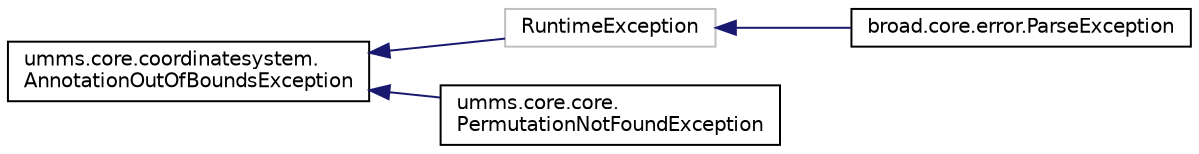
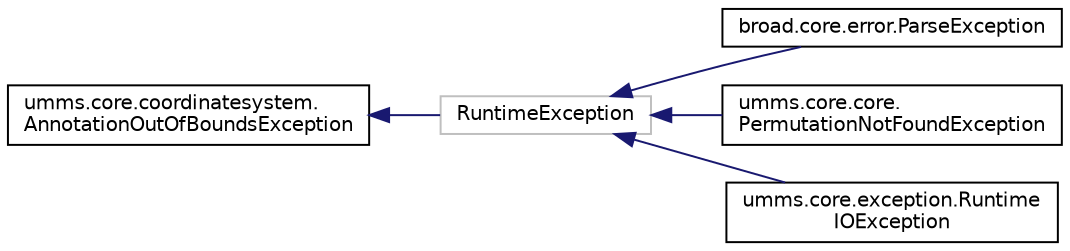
(415, 95) -> (697, 115)
none -> (892, 212)
